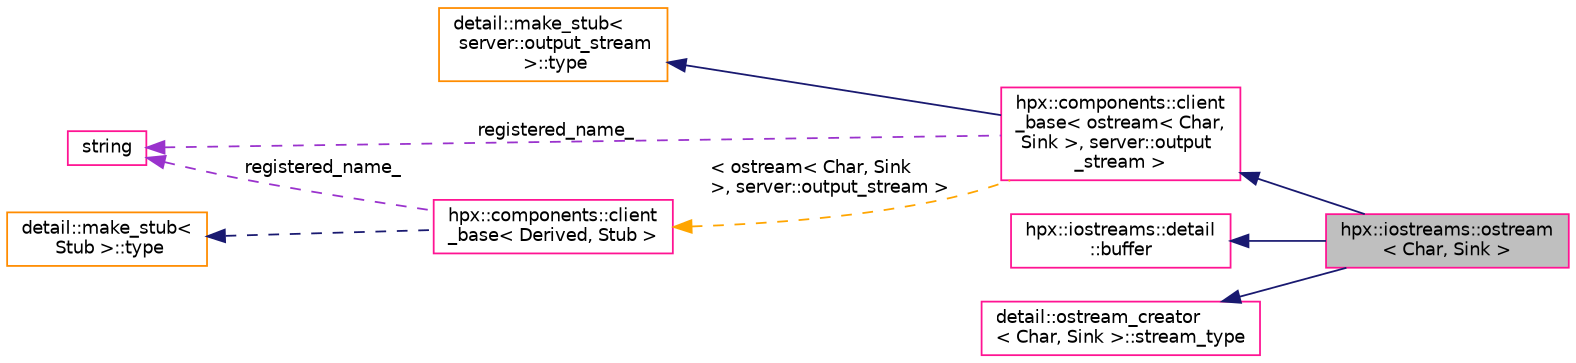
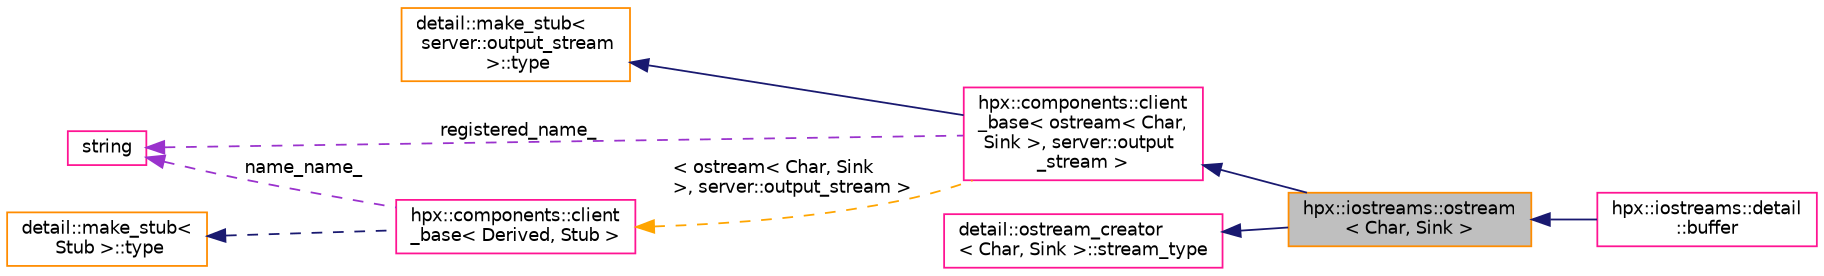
(320, 169) -> (302, 169)
(1287, 241) -> (1574, 220)
(1447, 241) -> (1410, 220)
